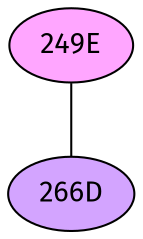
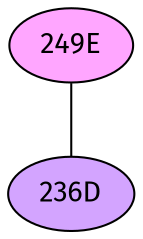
(71, 194) -> (71, 194)
